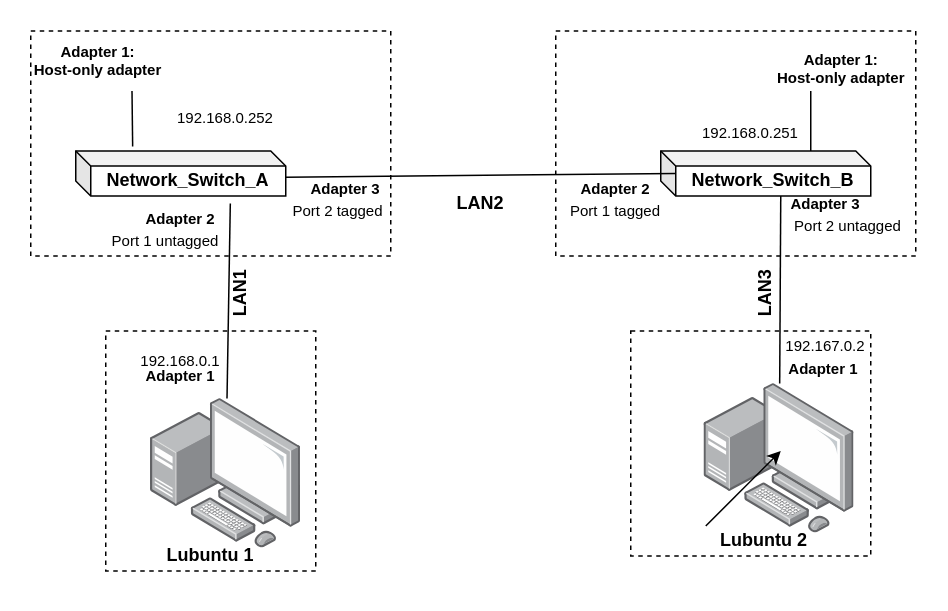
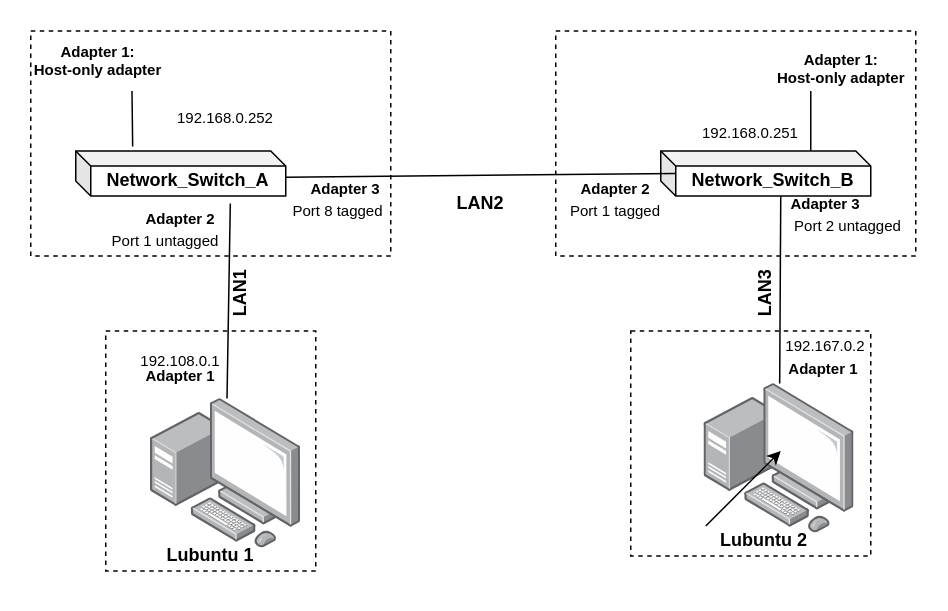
(338, 211) -> (338, 211)
(181, 361) -> (181, 361)
